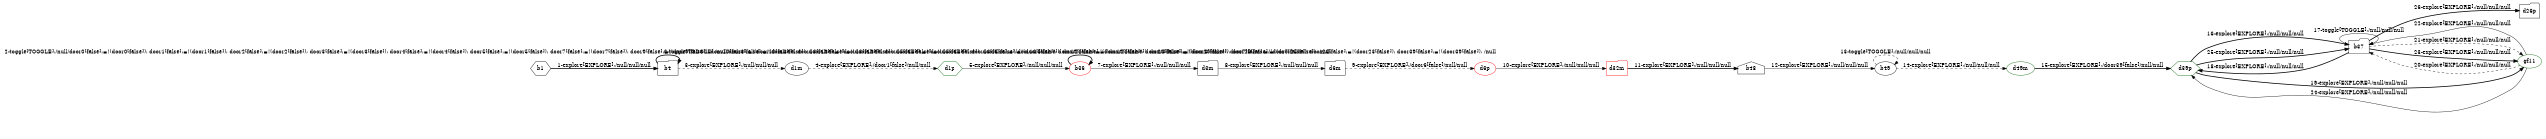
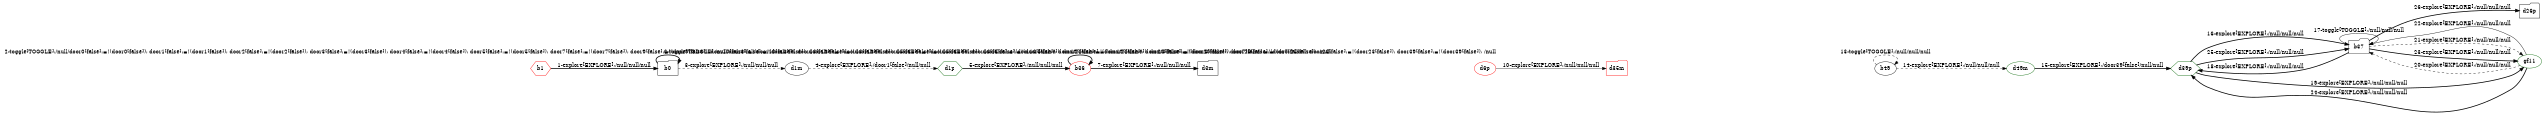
(541, 69) -> (541, 69)
(668, 69) -> (668, 69)
(1014, 69) -> (1014, 69)
(1142, 69) -> (1142, 69)
(1335, 69) -> none
(1617, 69) -> (1617, 69)
(1751, 69) -> none
(2366, 102) -> (2366, 102)
